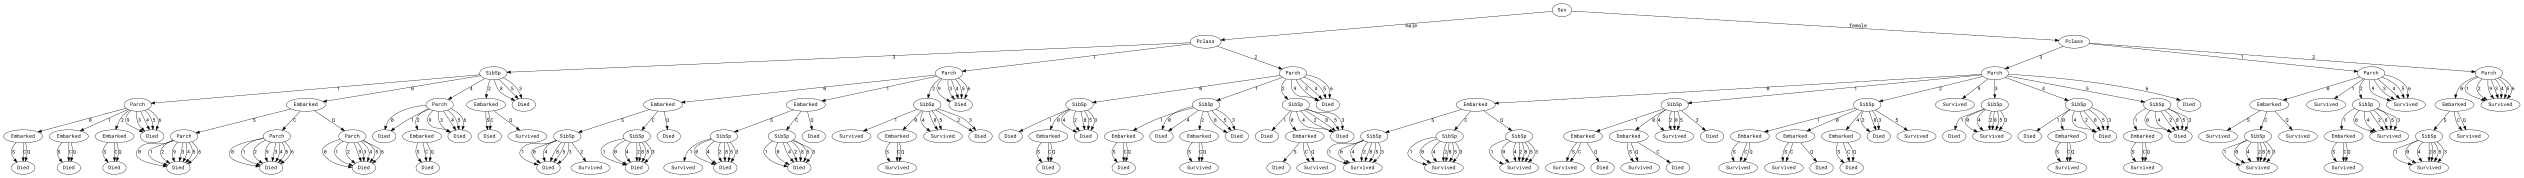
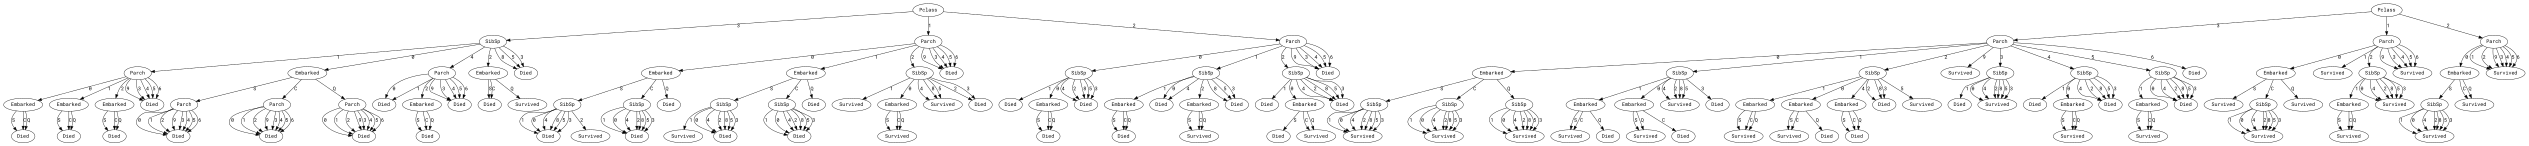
(1562, 10) -> none
